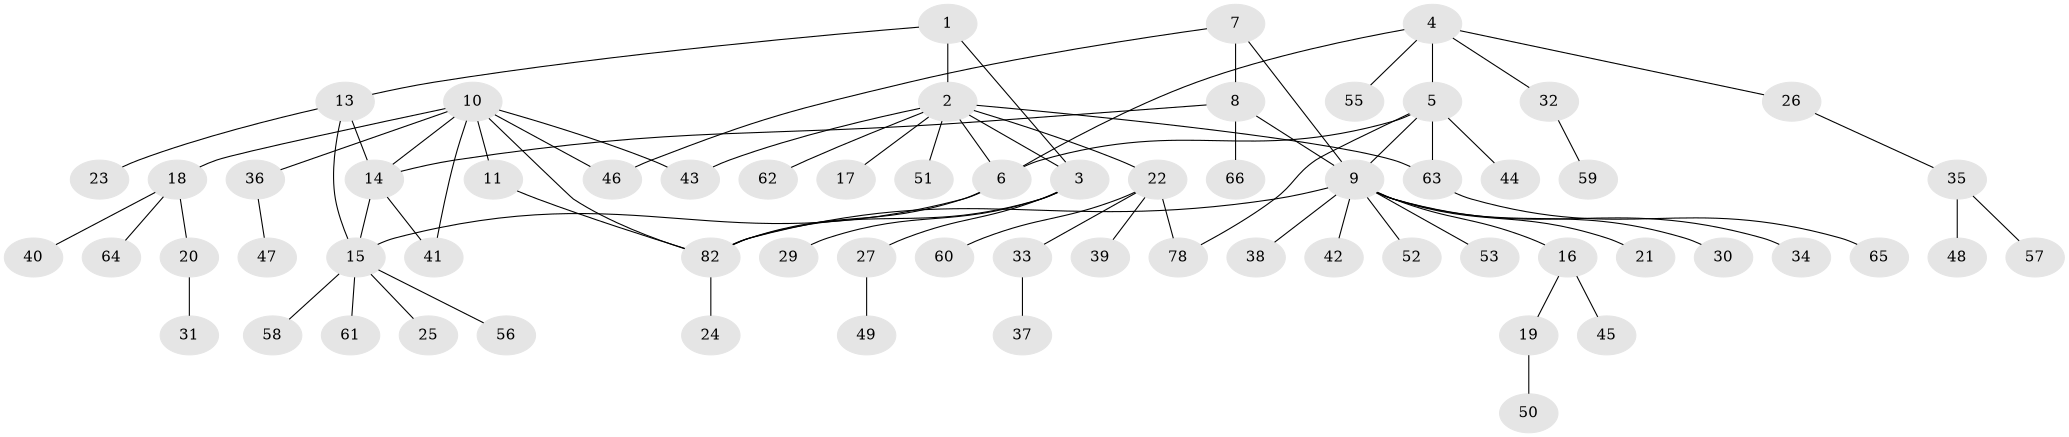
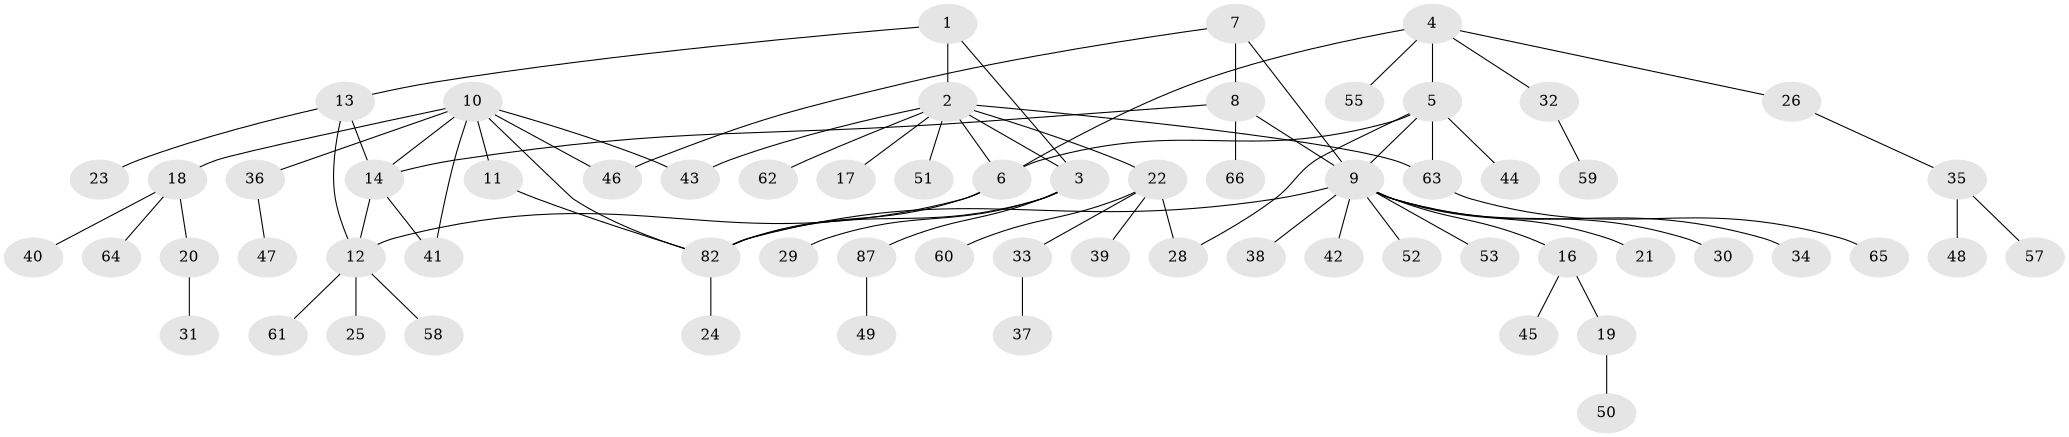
(356, 258) -> (356, 258)
(867, 258) -> (867, 258)
(1178, 258) -> (1178, 258)
(506, 335) -> none
